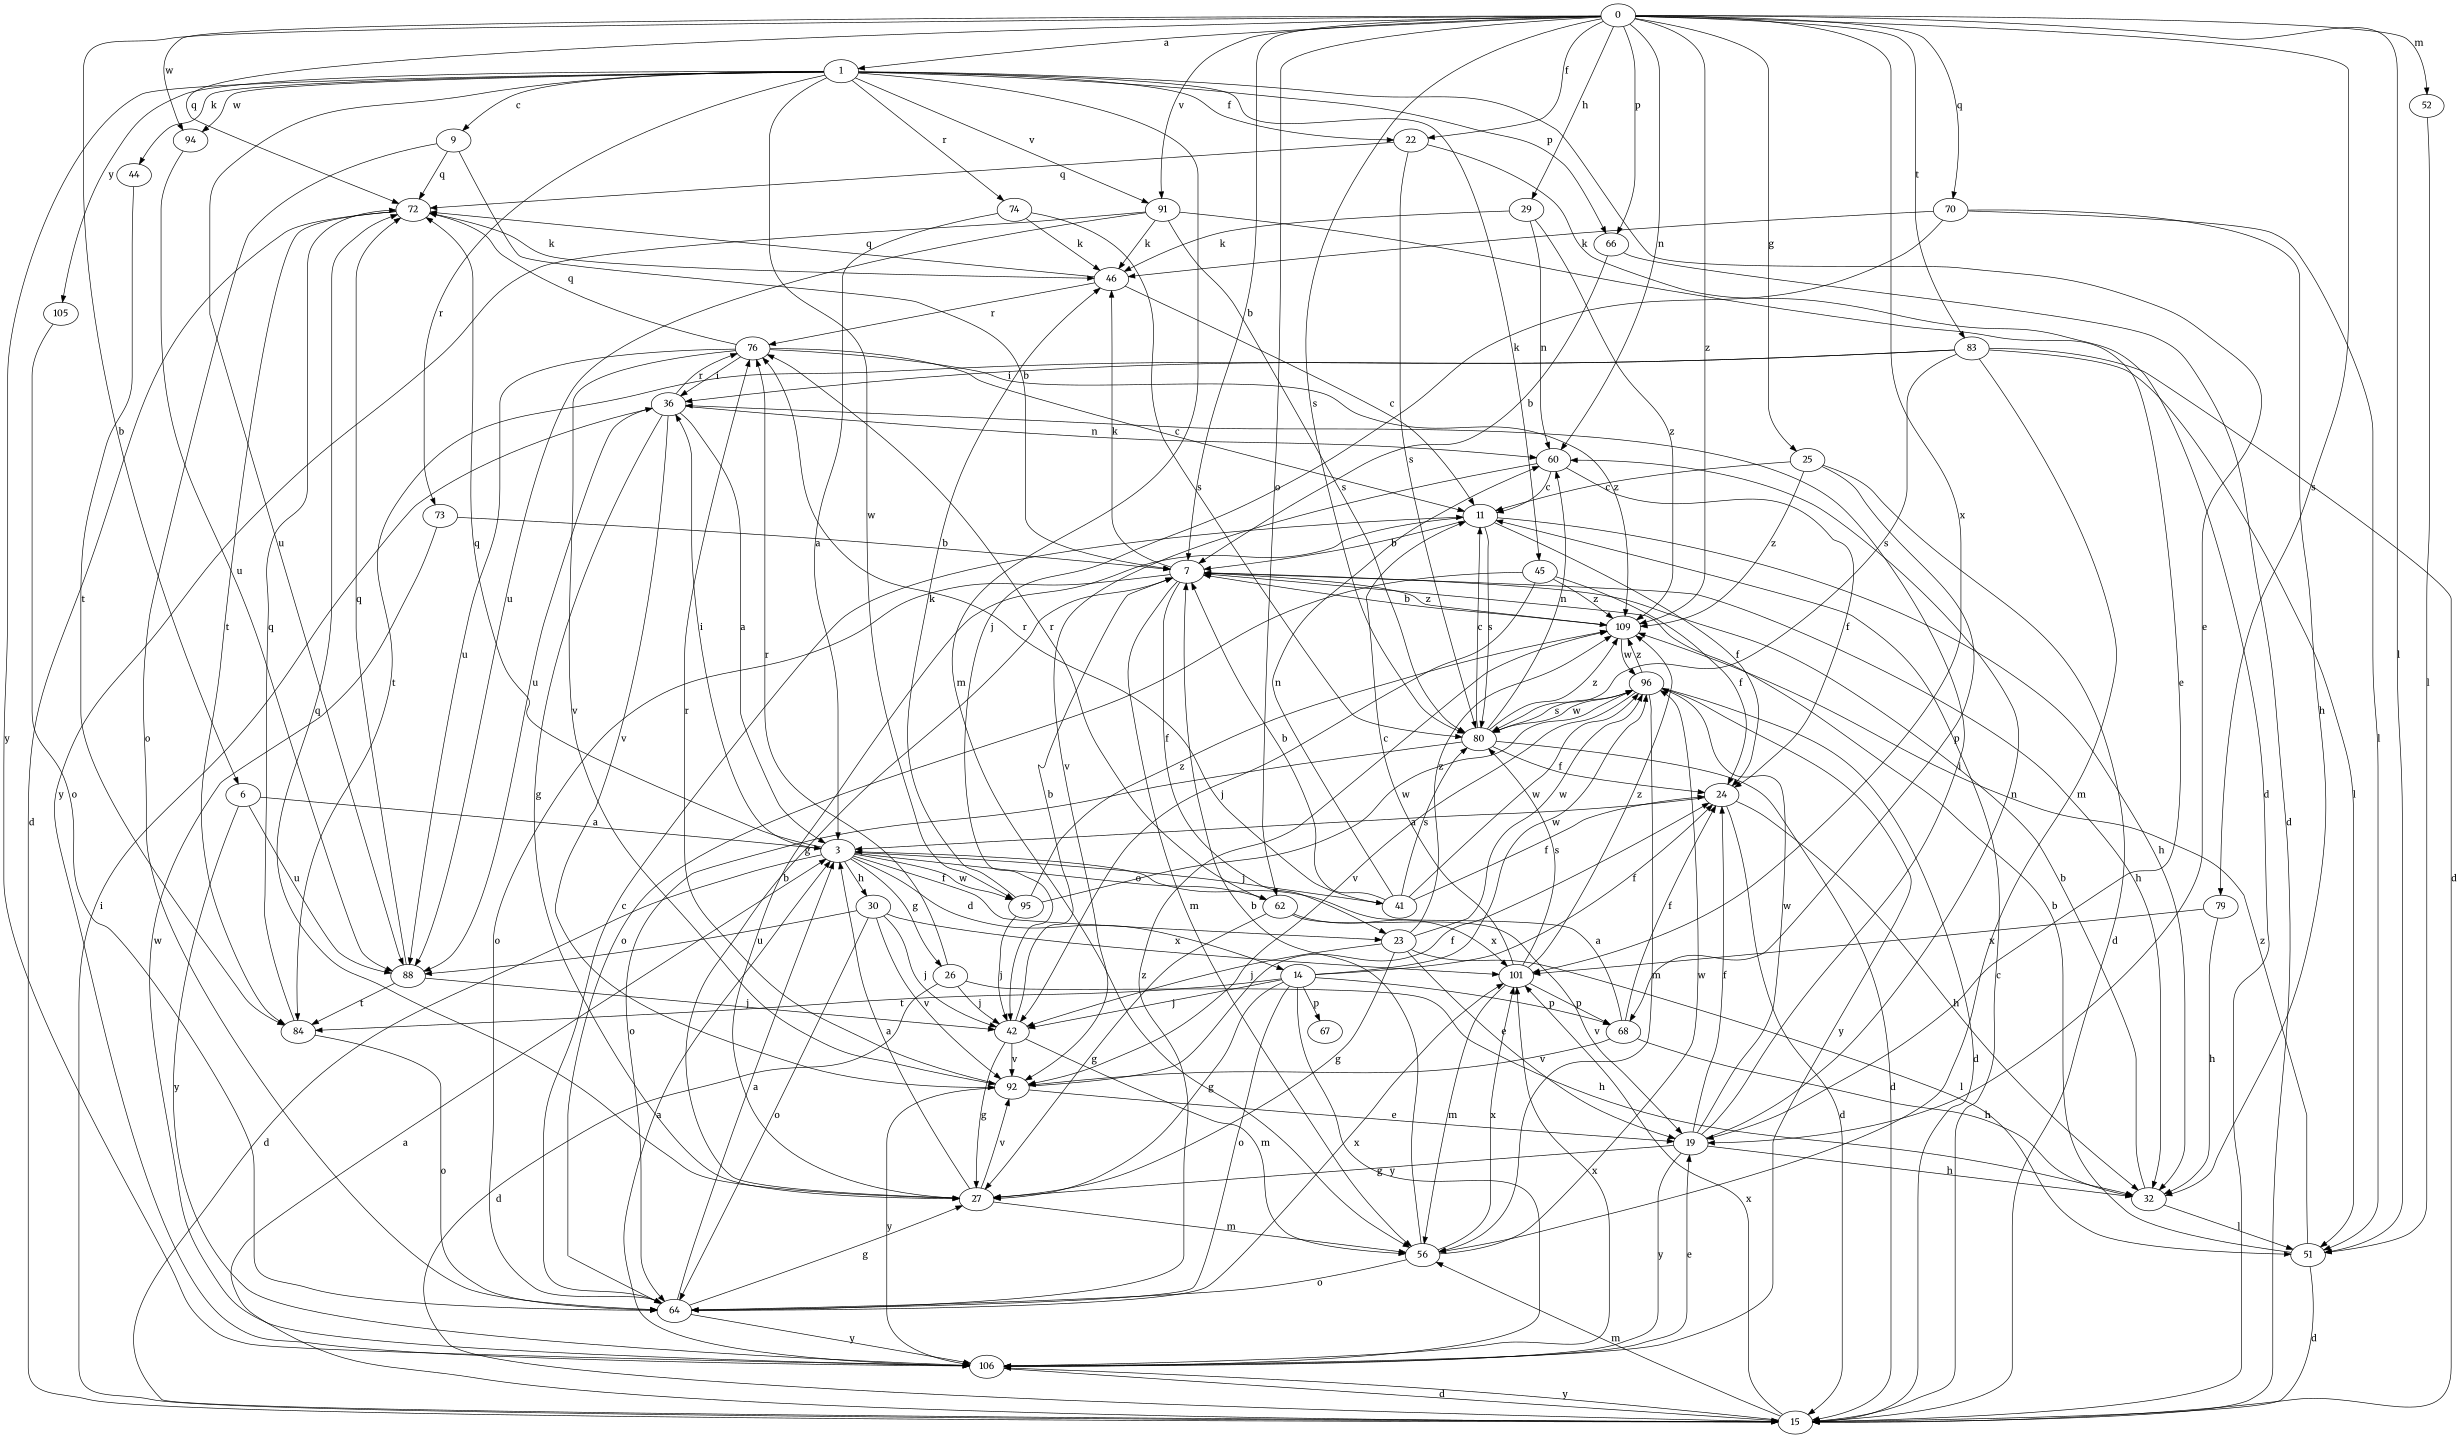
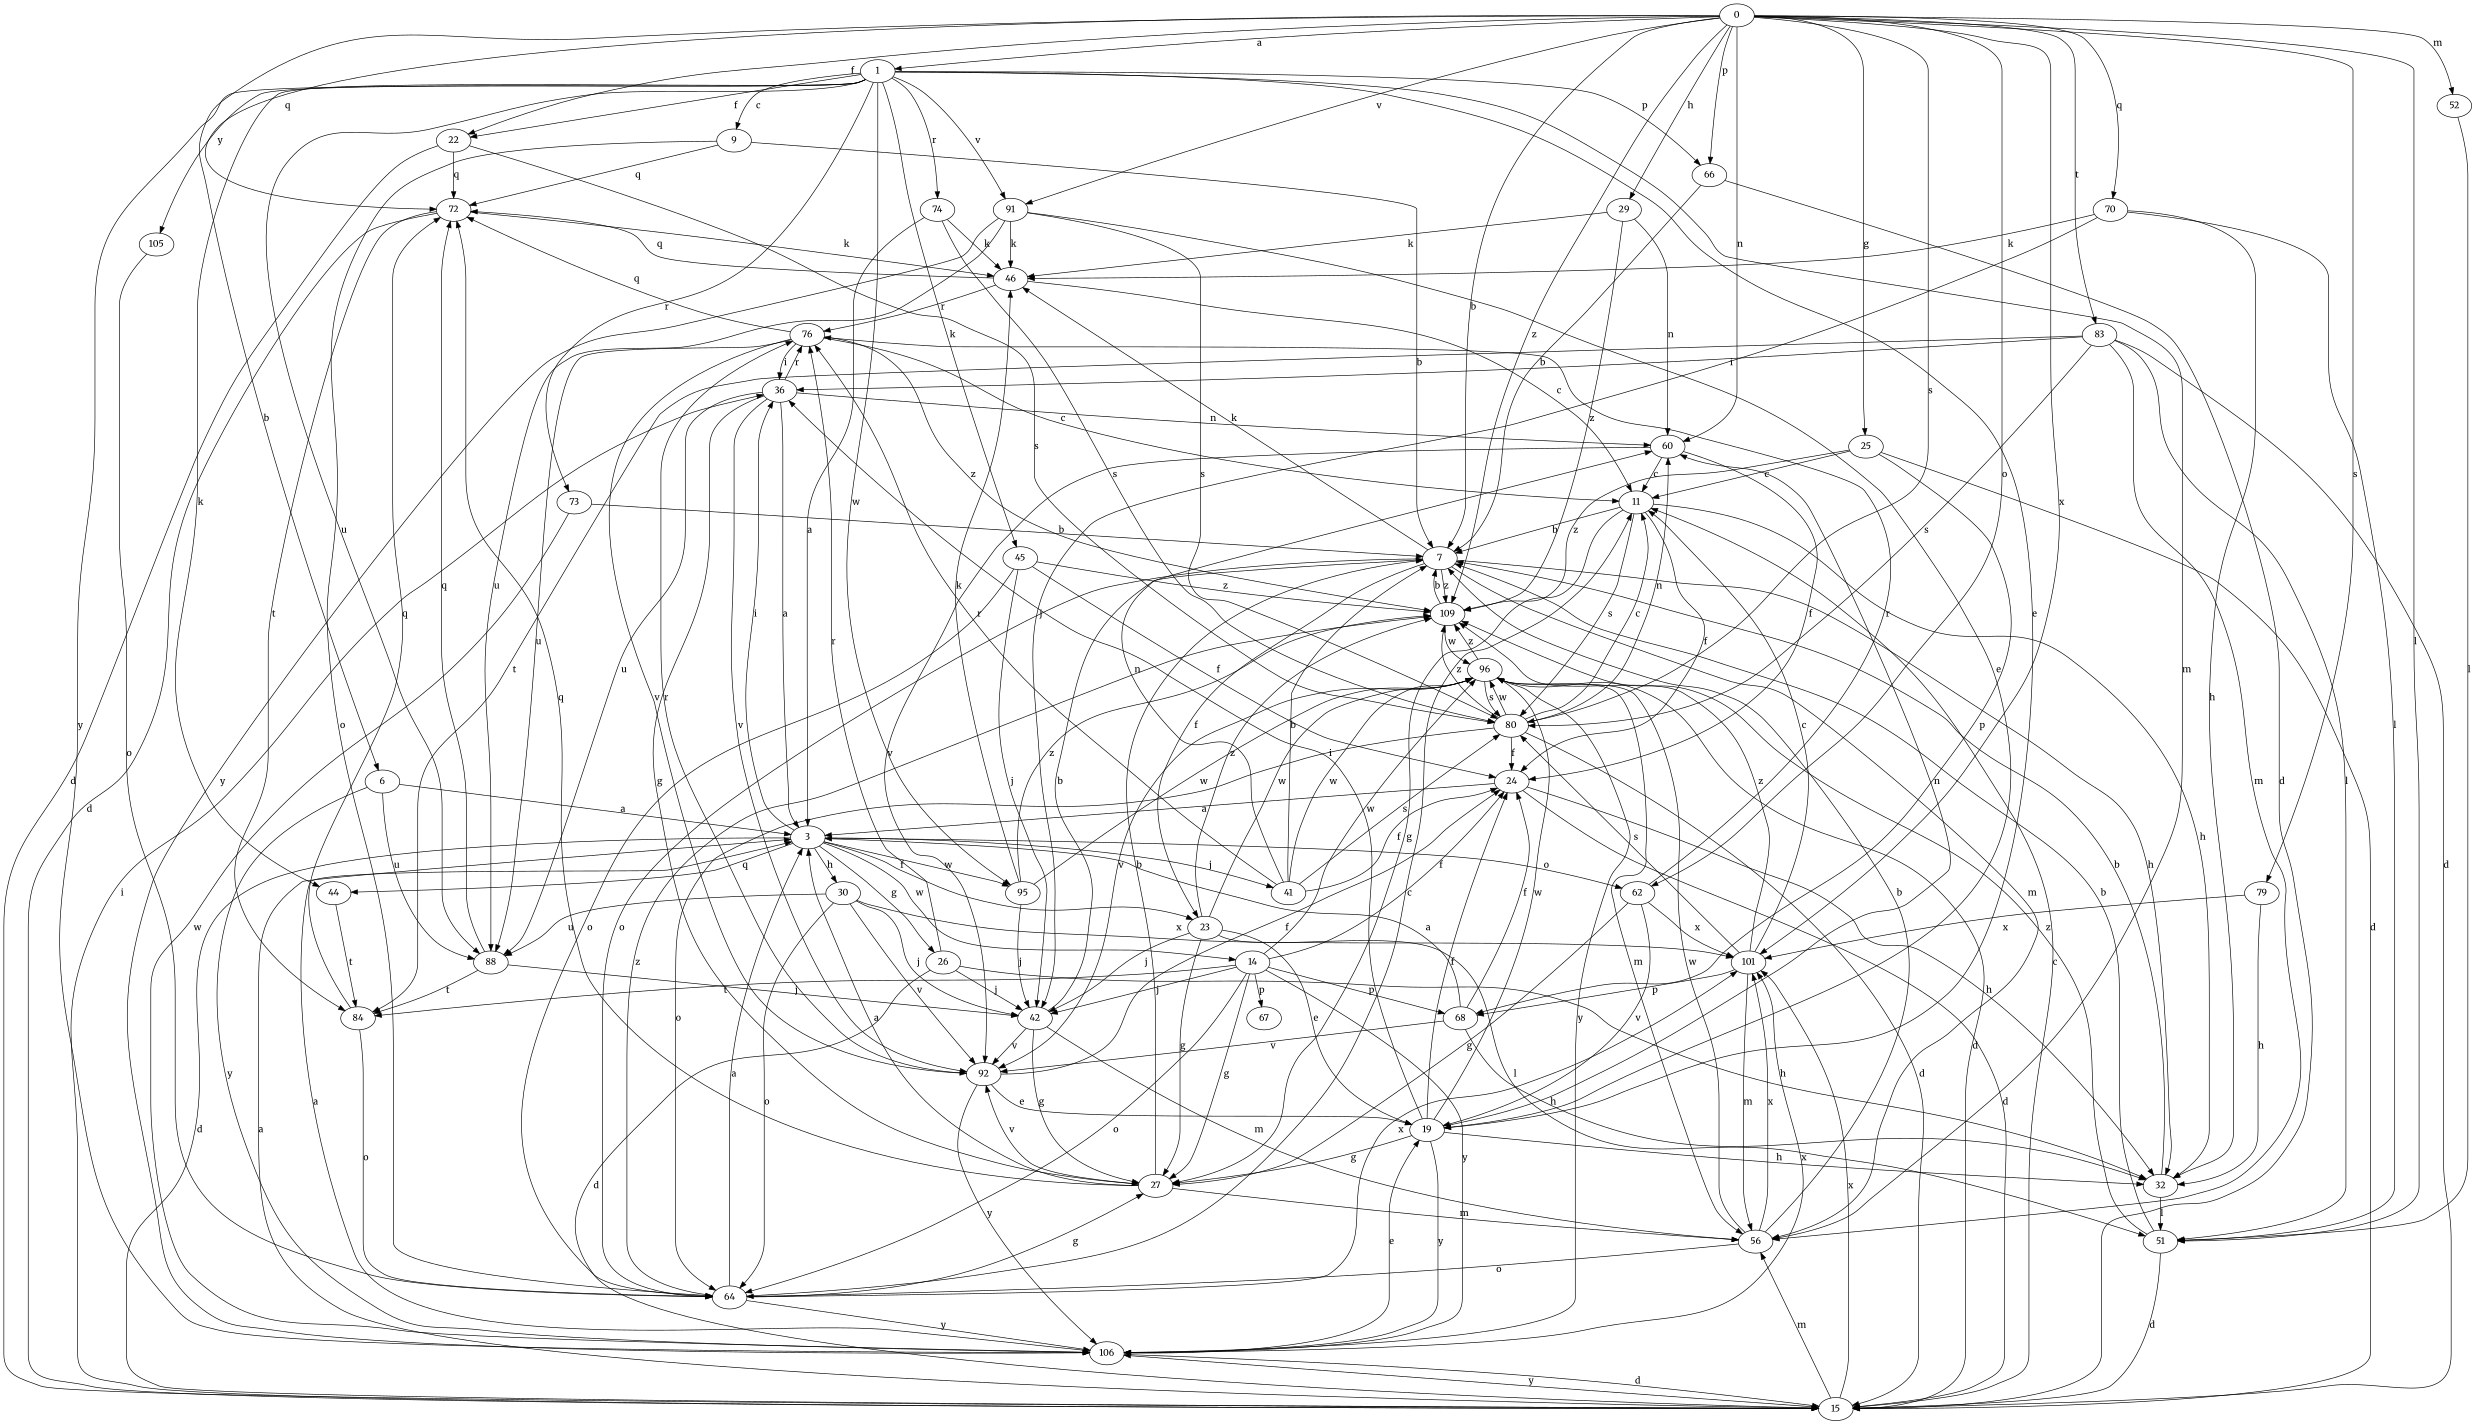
(191, 141) -> none
(491, 627) -> (578, 883)
(971, 907) -> (920, 893)
